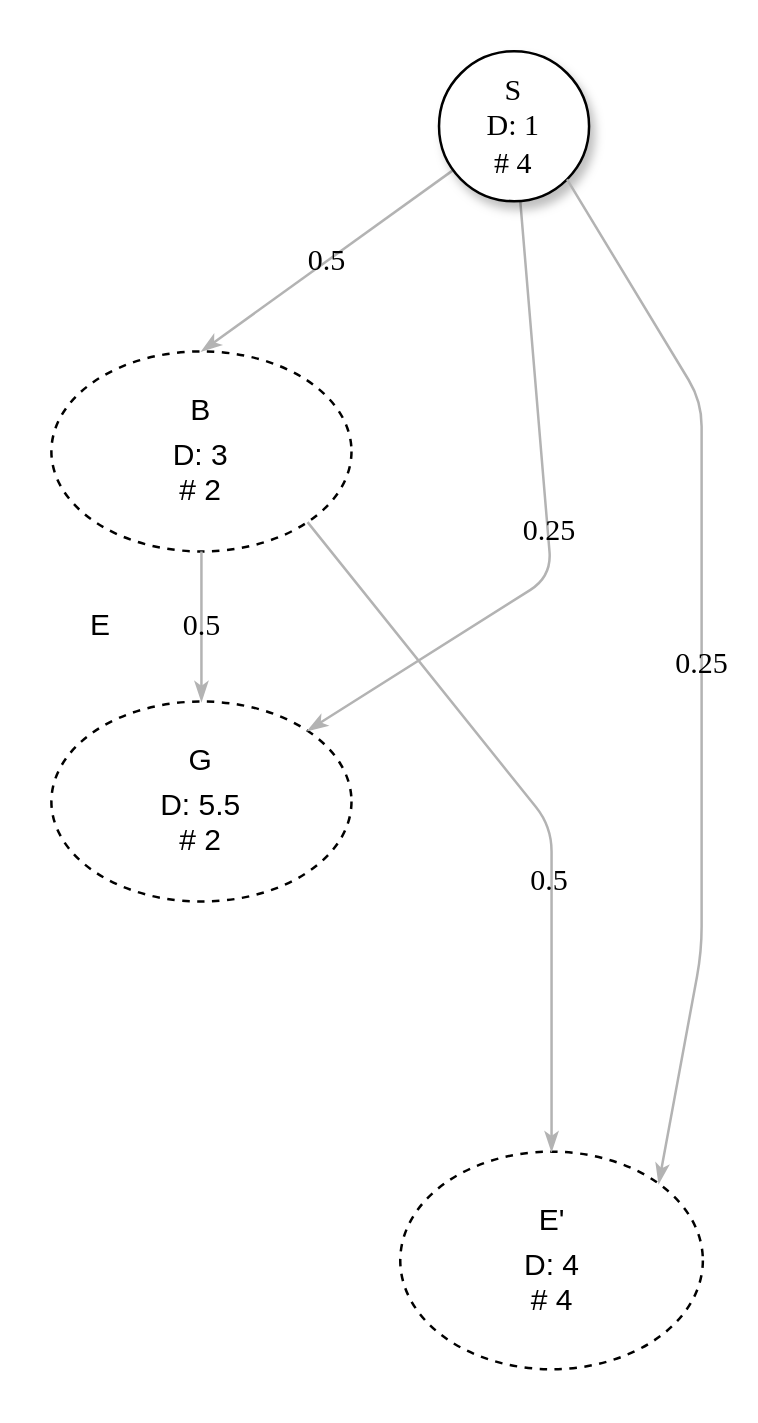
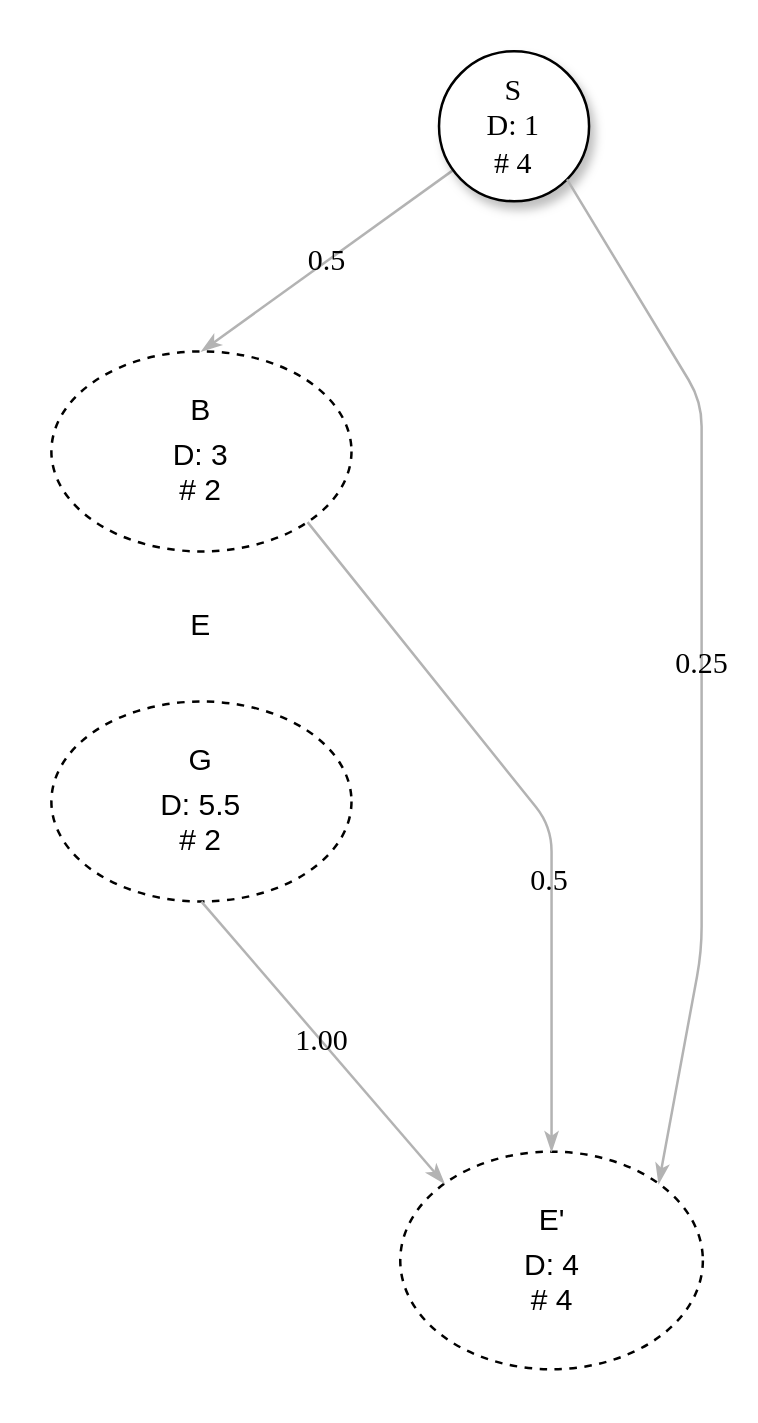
(548, 532) -> none
(201, 624) -> none
(101, 626) -> (201, 626)
none -> (323, 1042)
